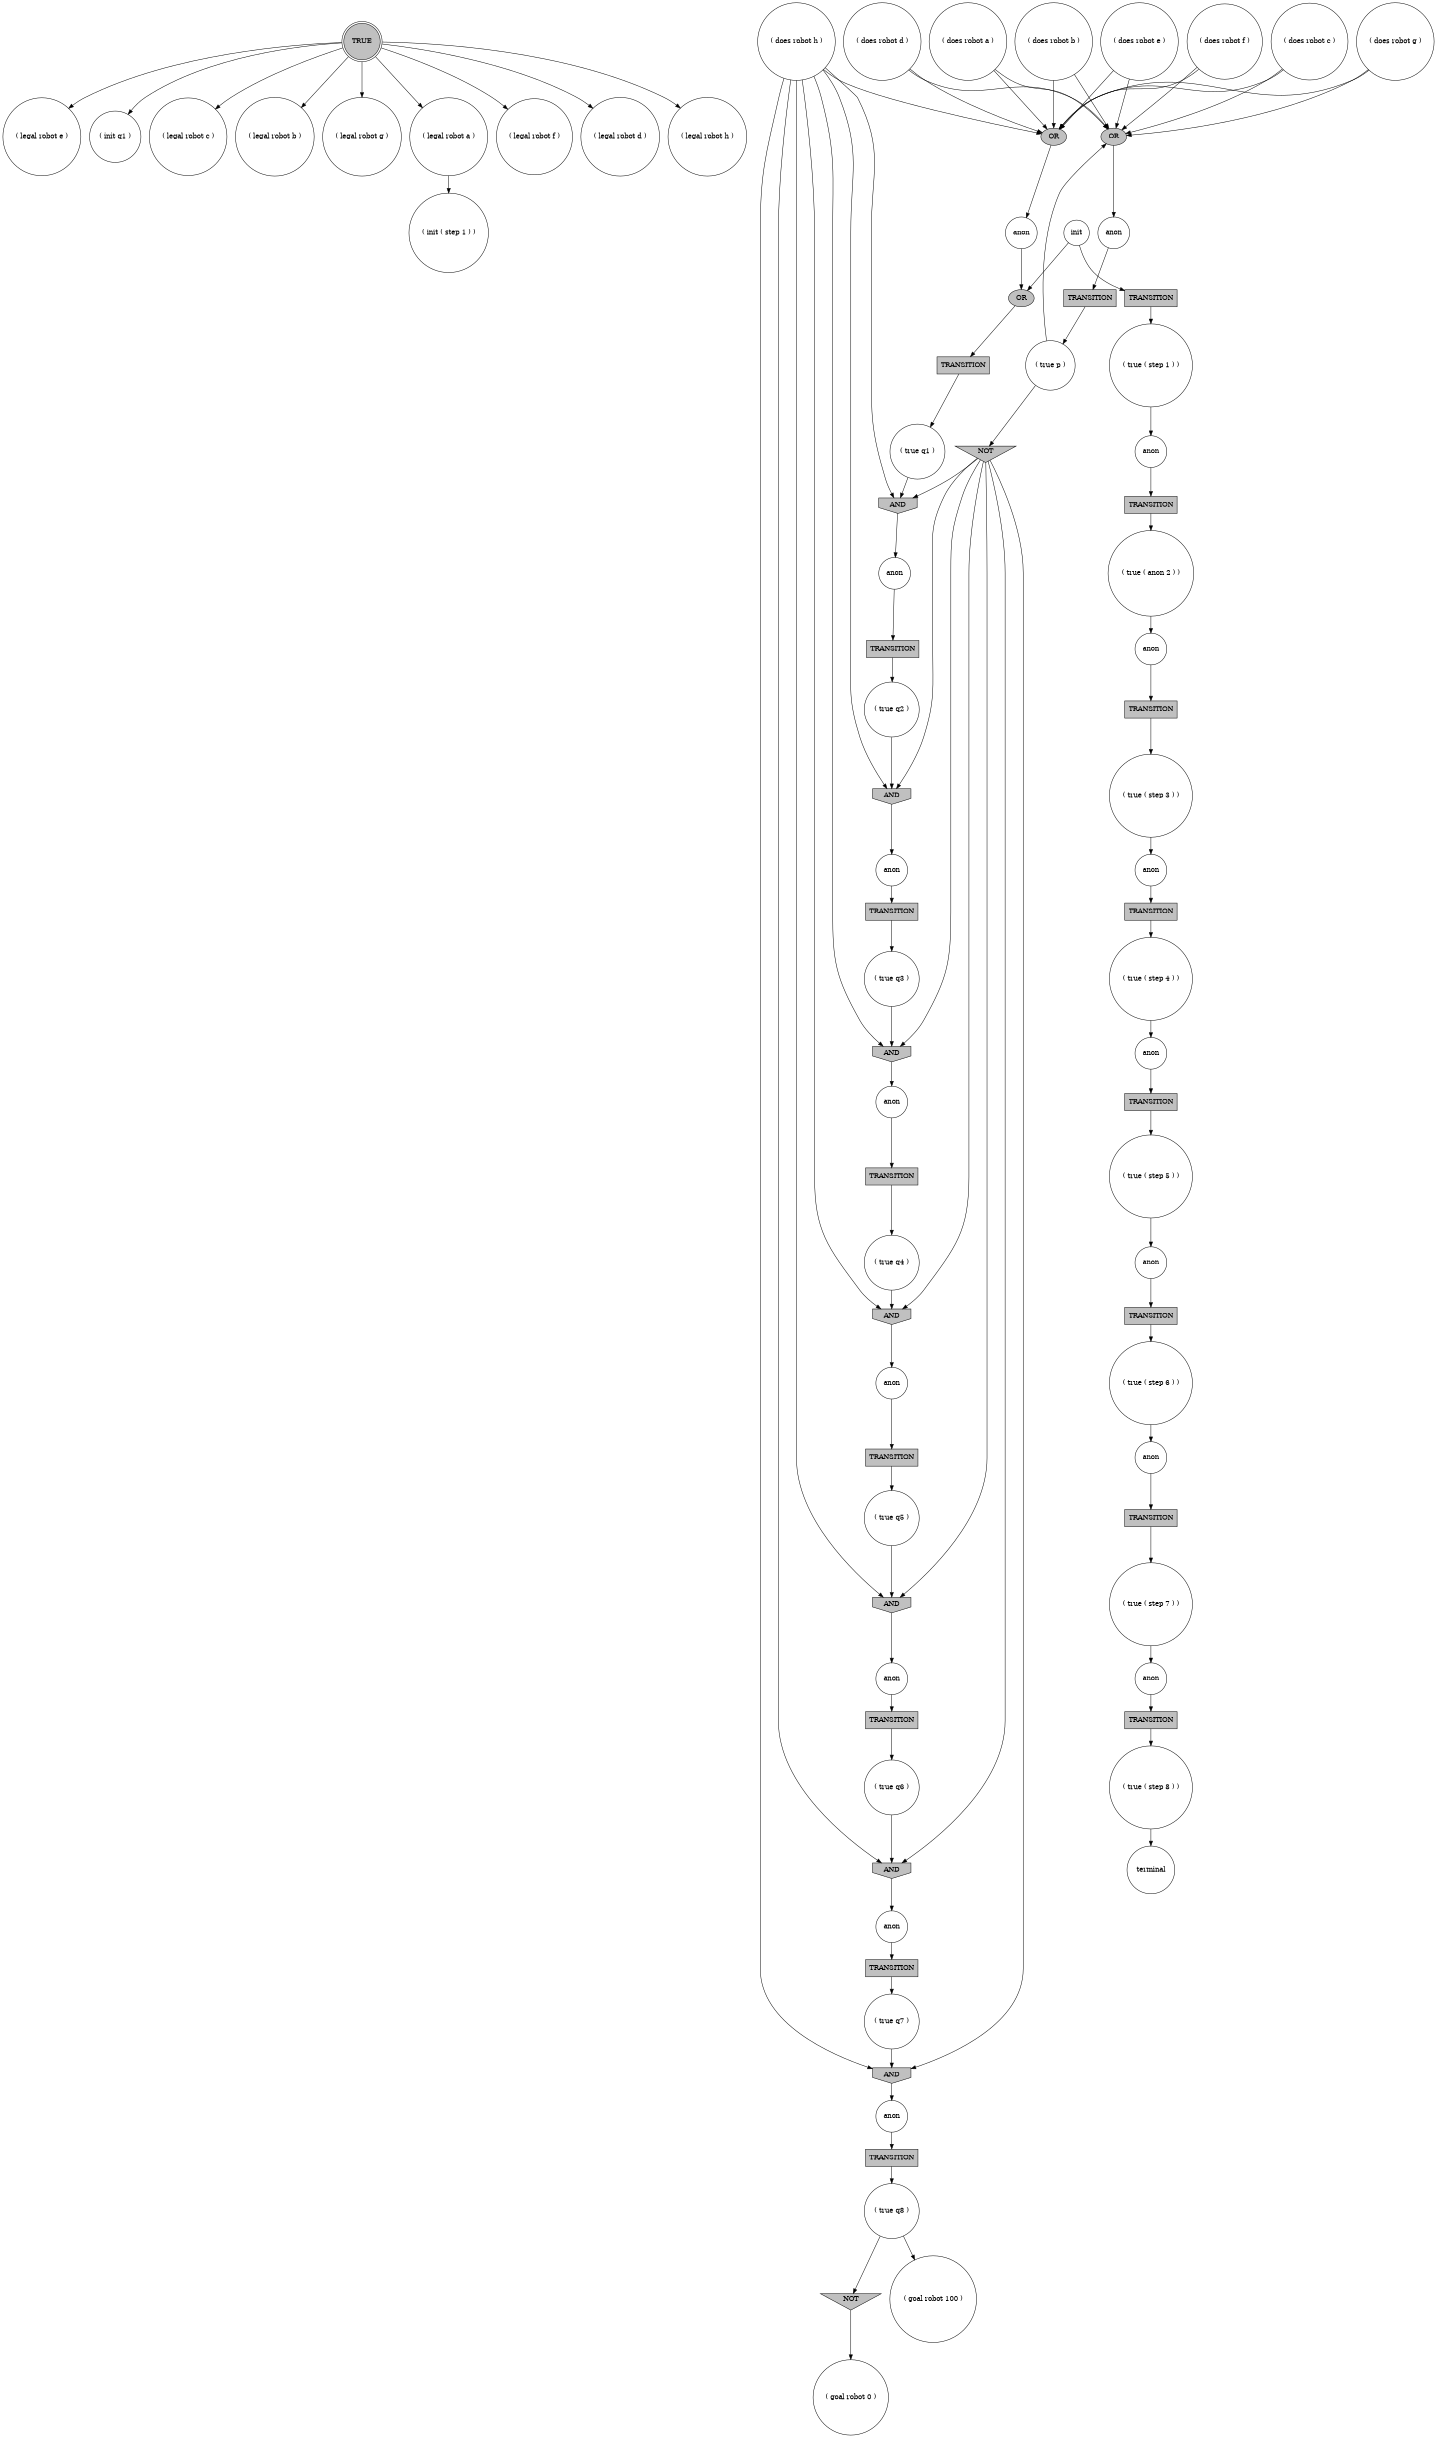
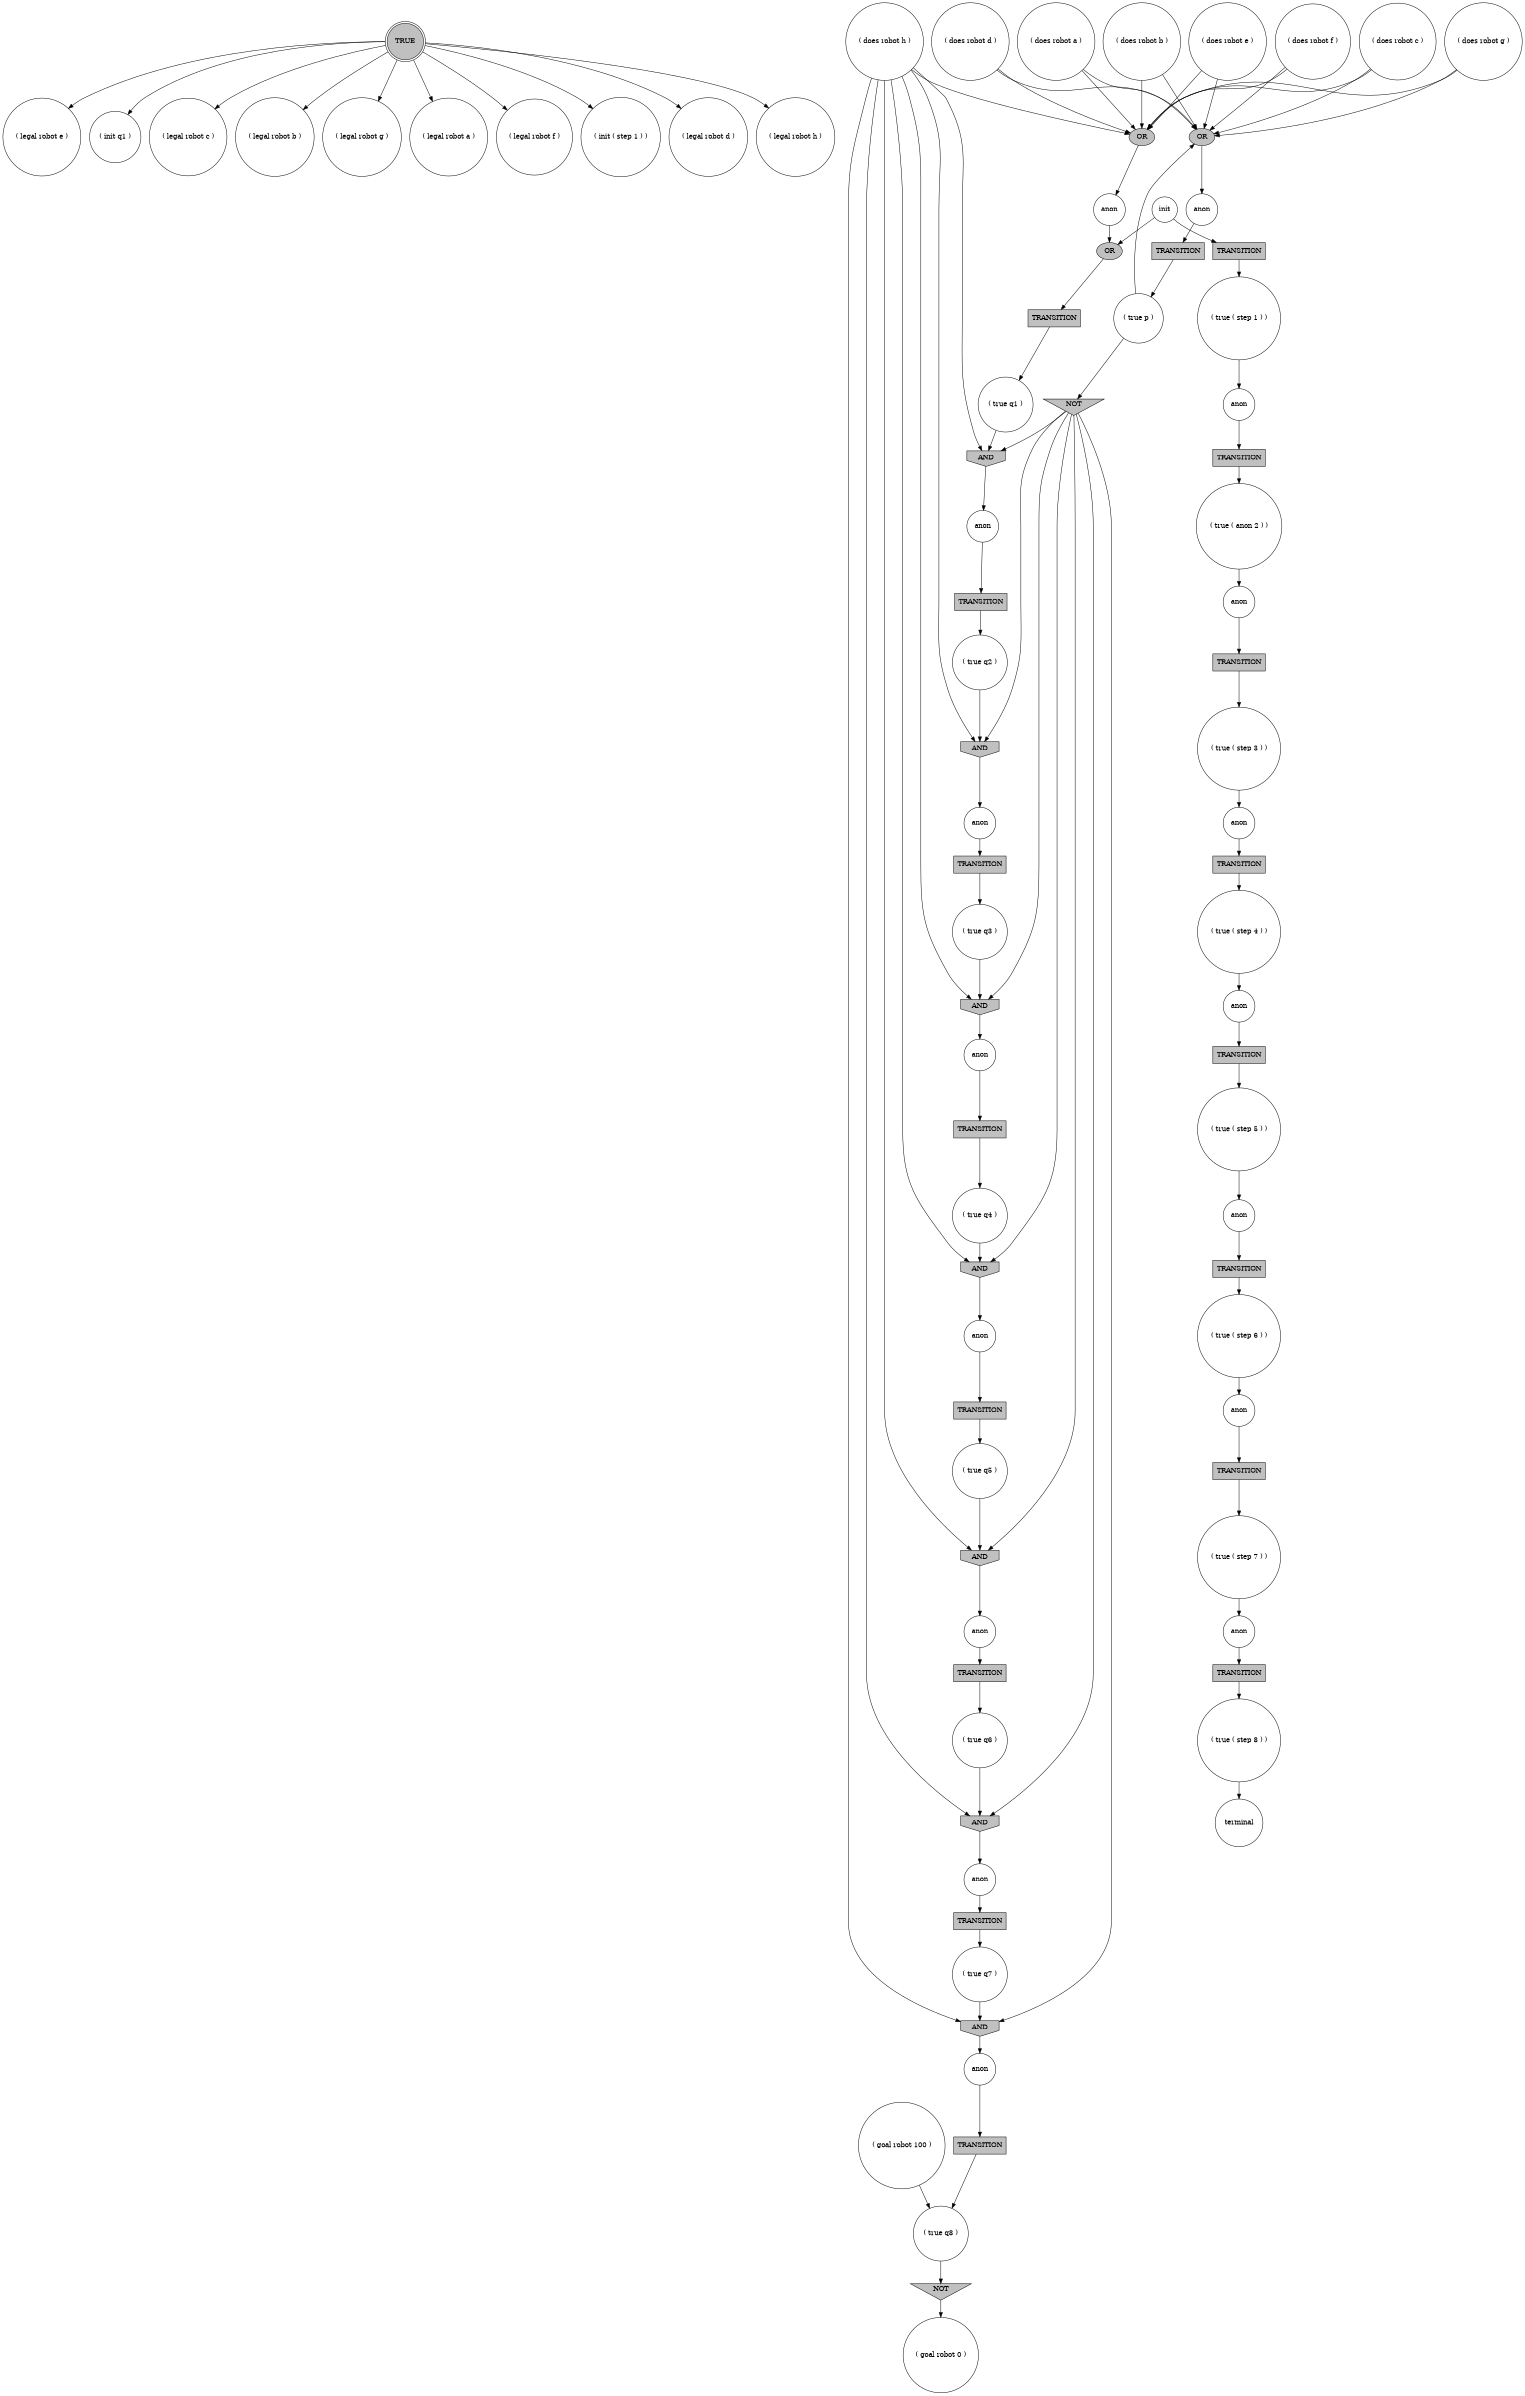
(449, 182) -> (510, 68)
(908, 2246) -> (924, 2195)
